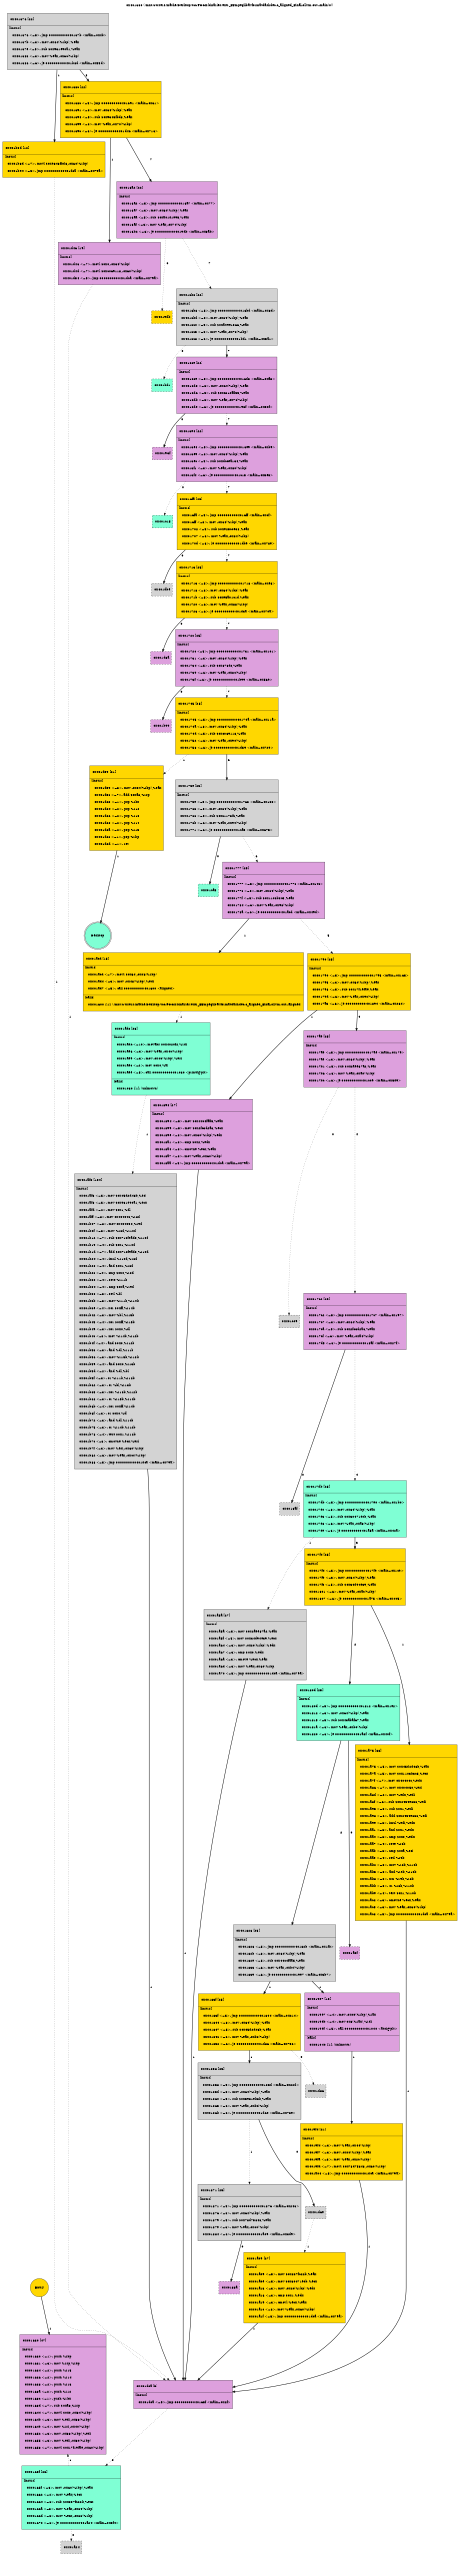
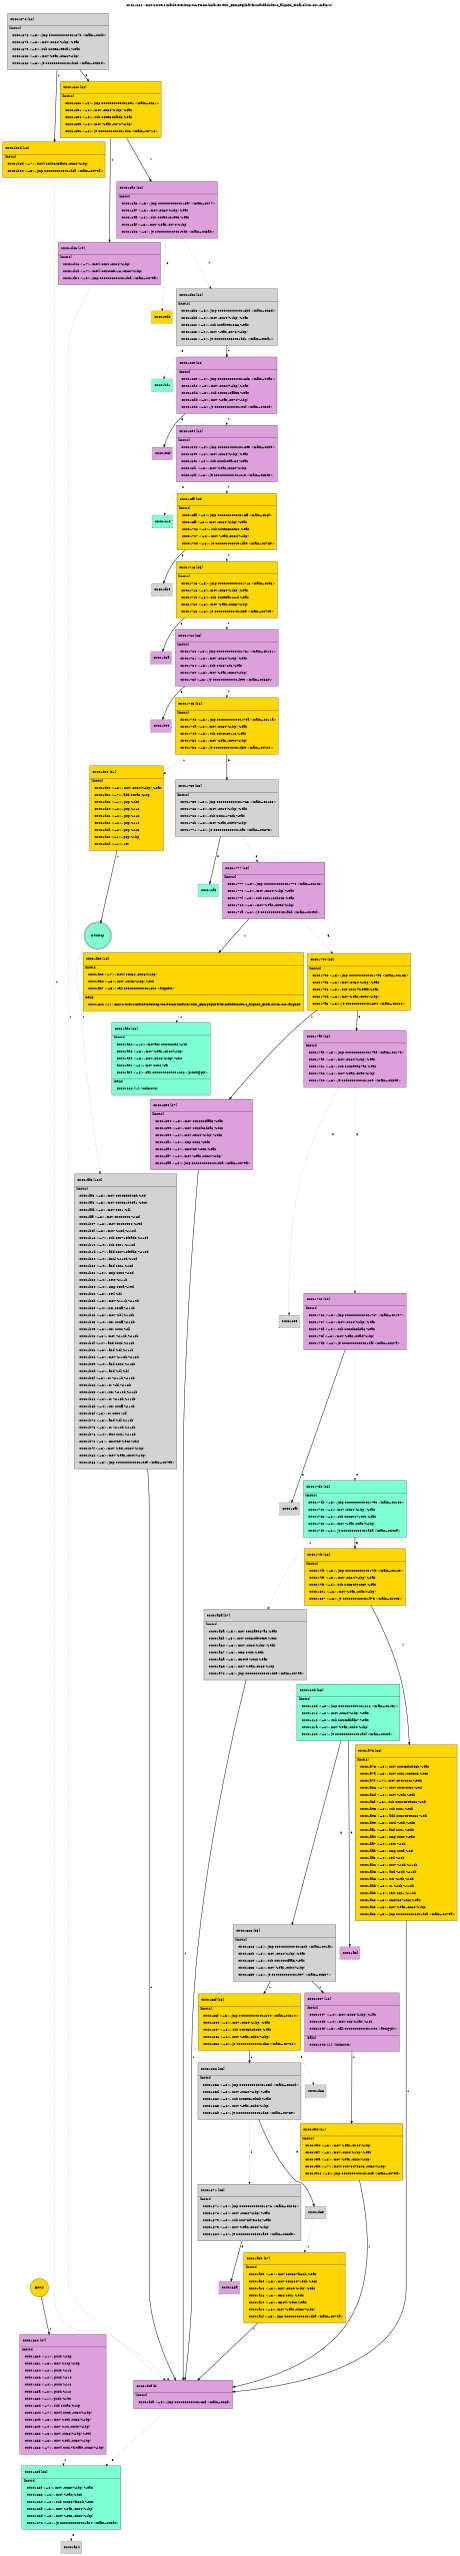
(138, 1133) -> (85, 1056)
(352, 1643) -> none
(68, 2461) -> (63, 2459)
